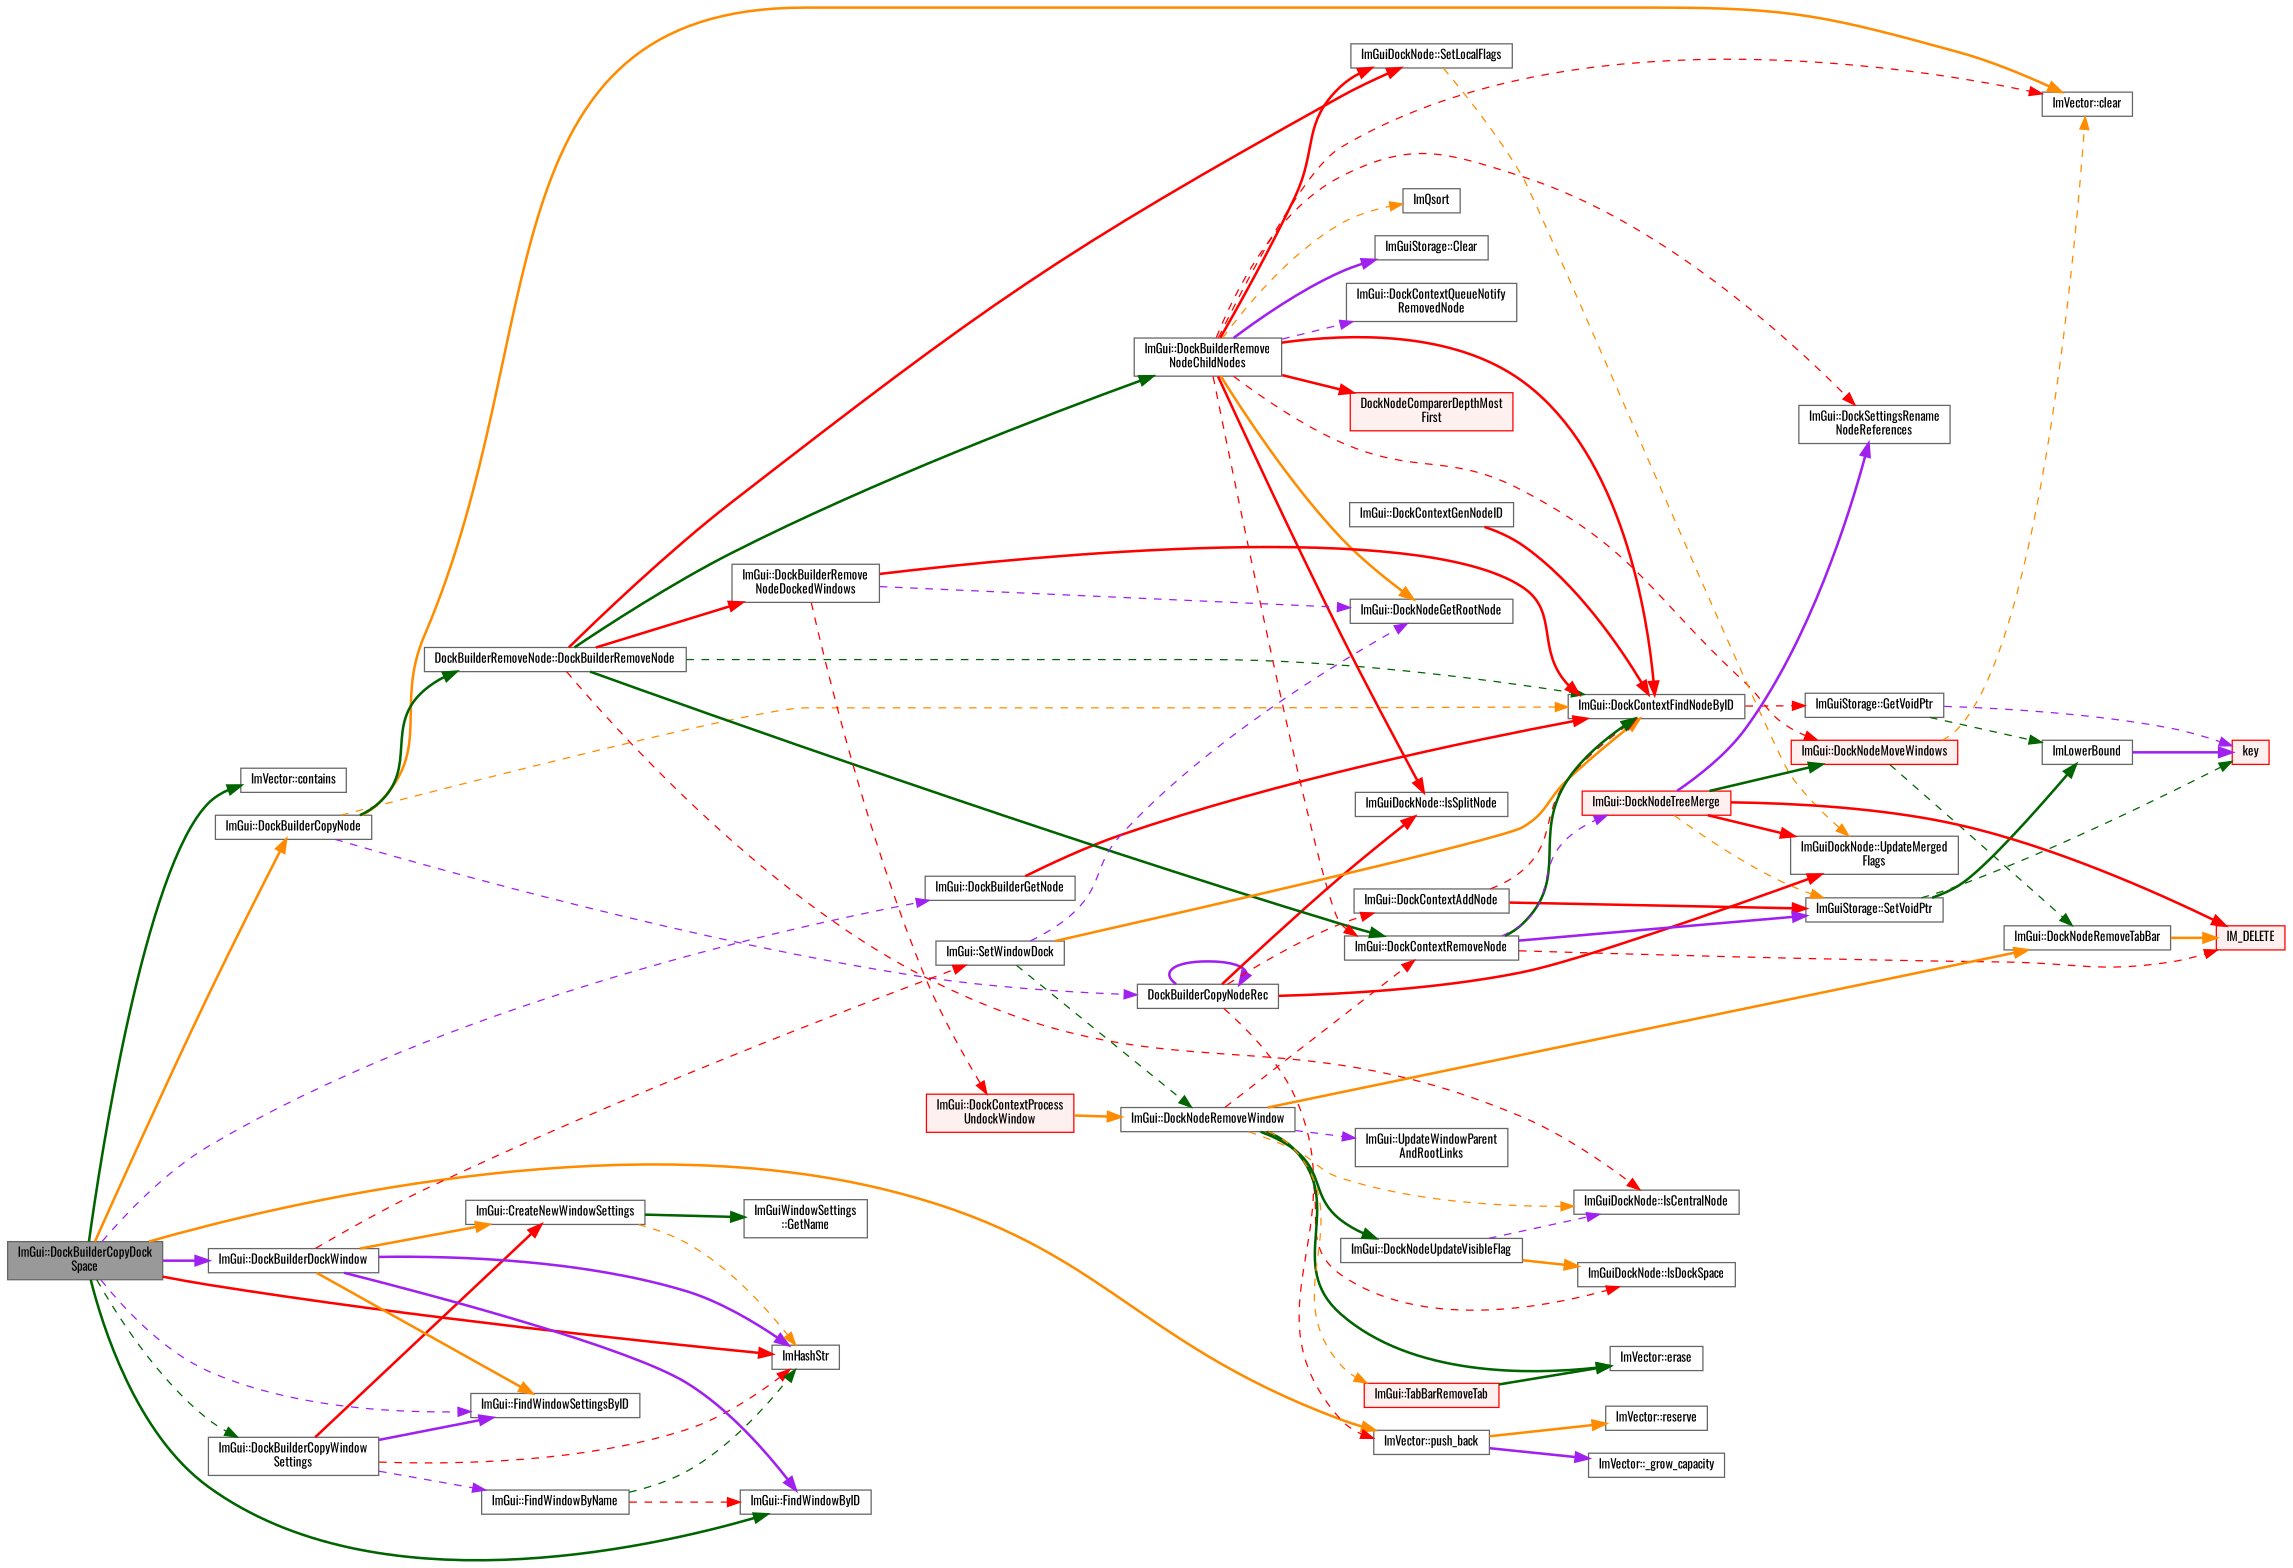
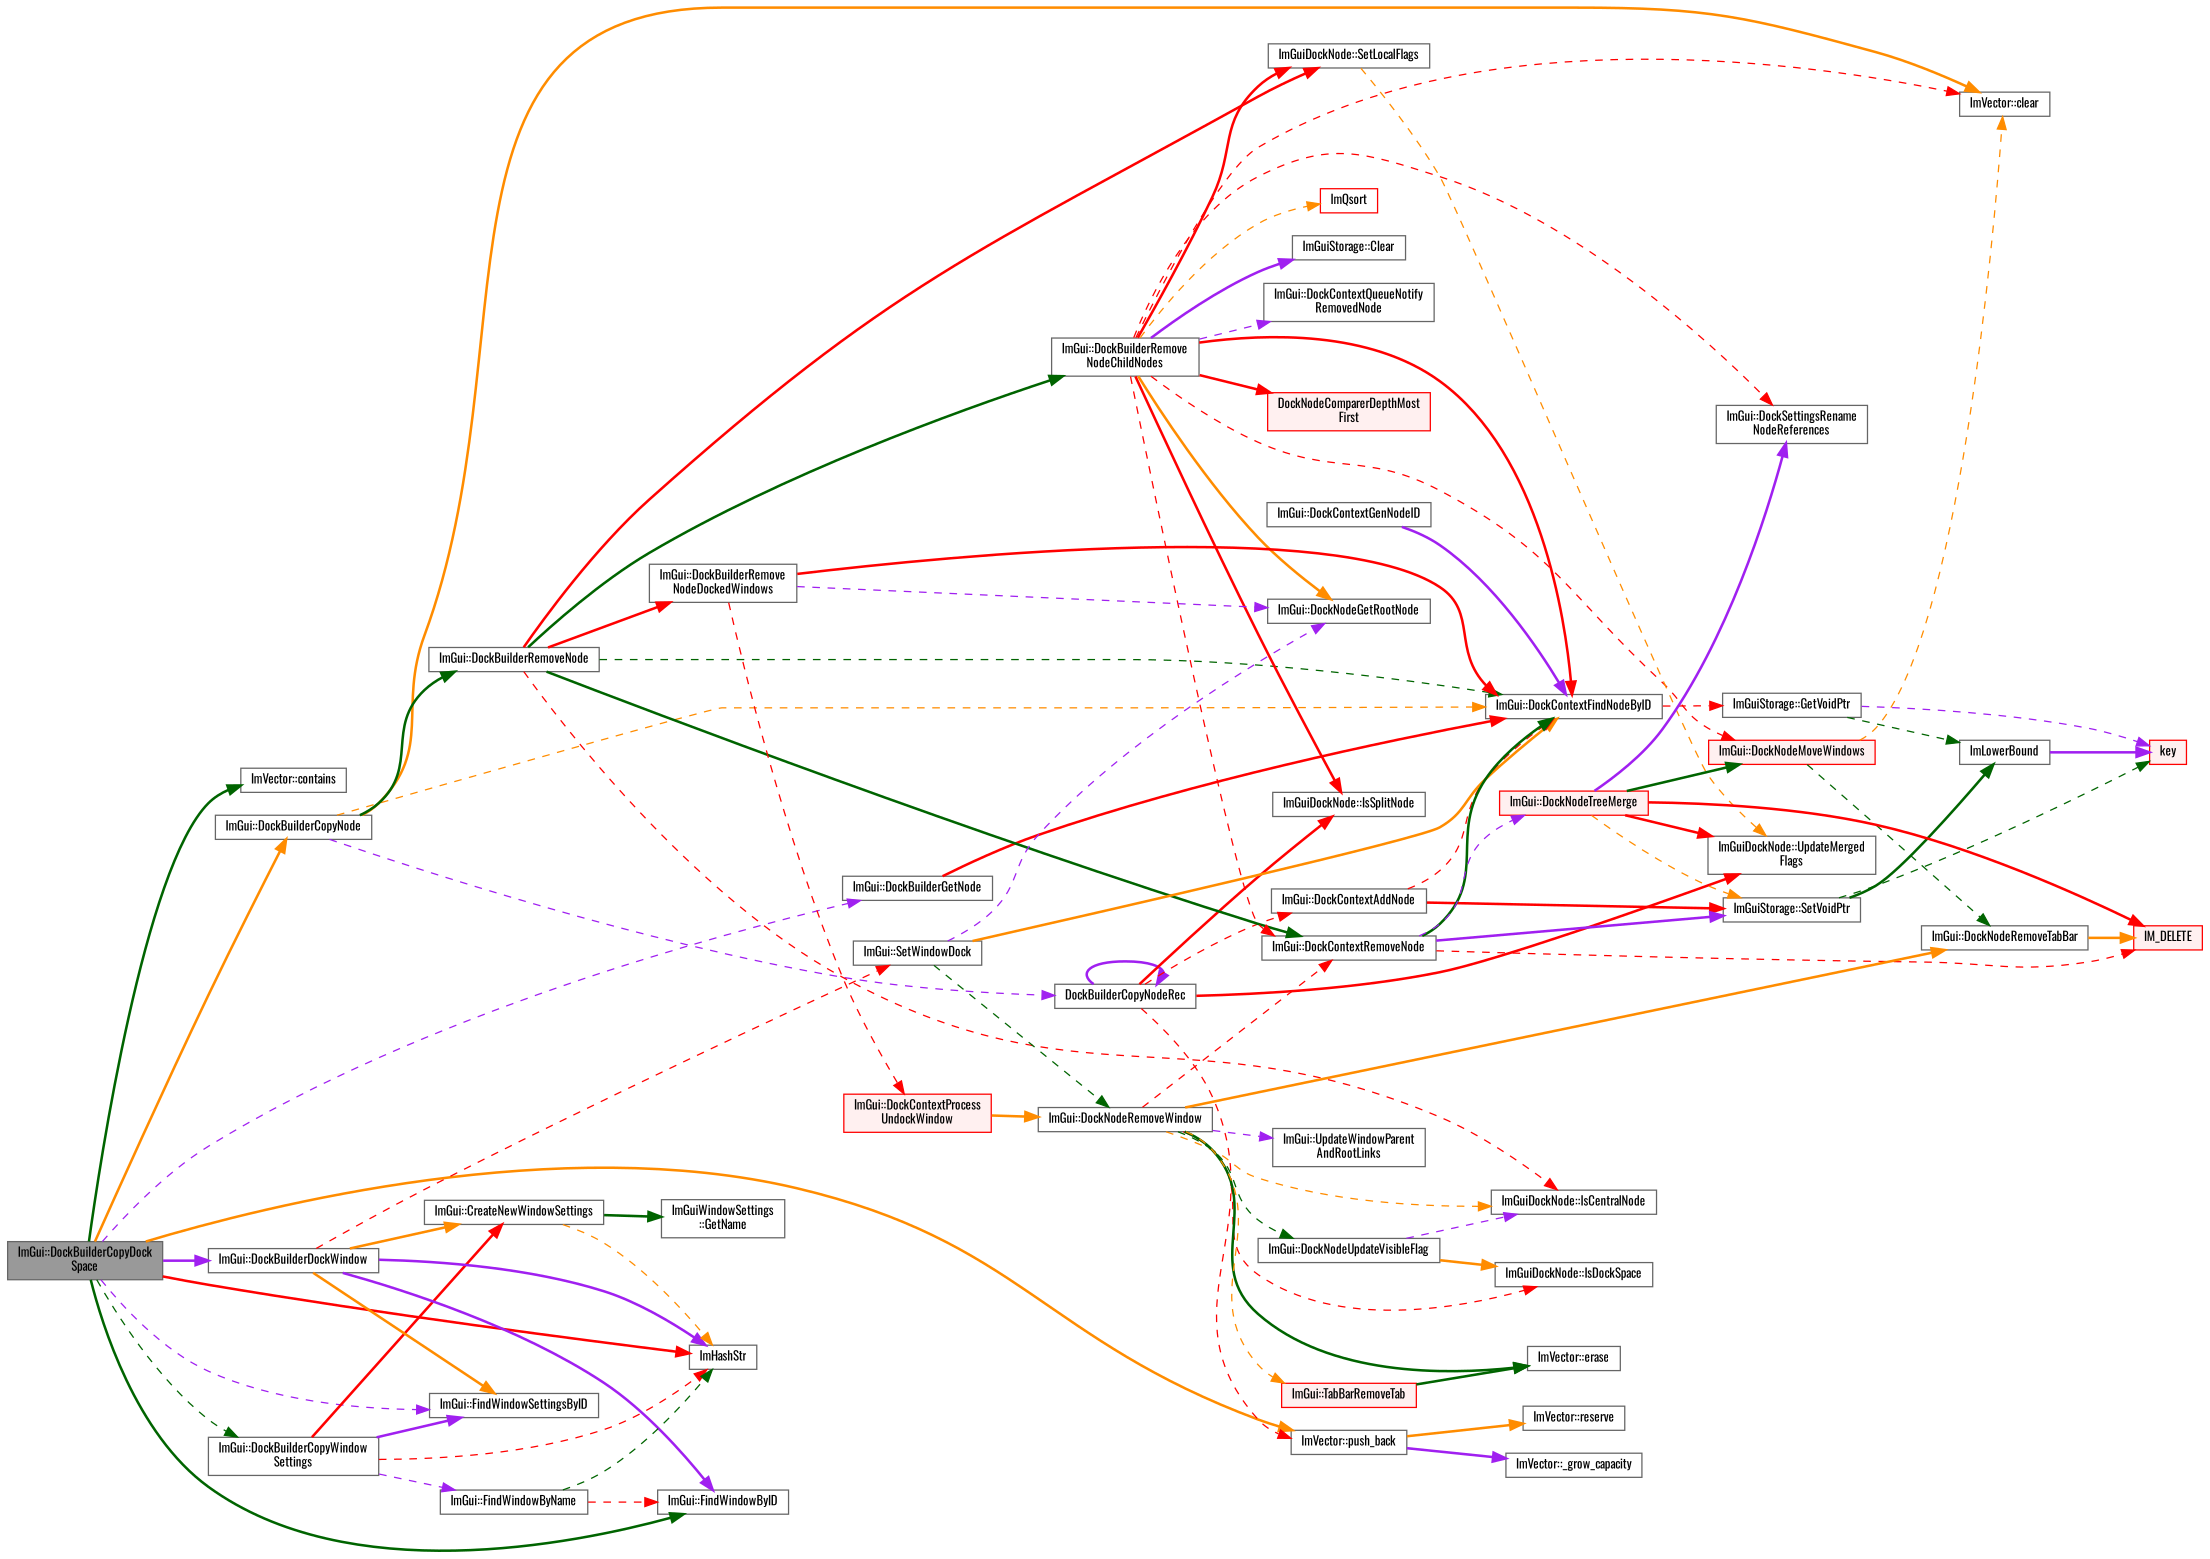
(1432, 201) -> (1349, 201)
(1575, 592) -> (1492, 592)
(555, 660) -> (514, 660)
(1328, 1207) -> (1245, 1207)
